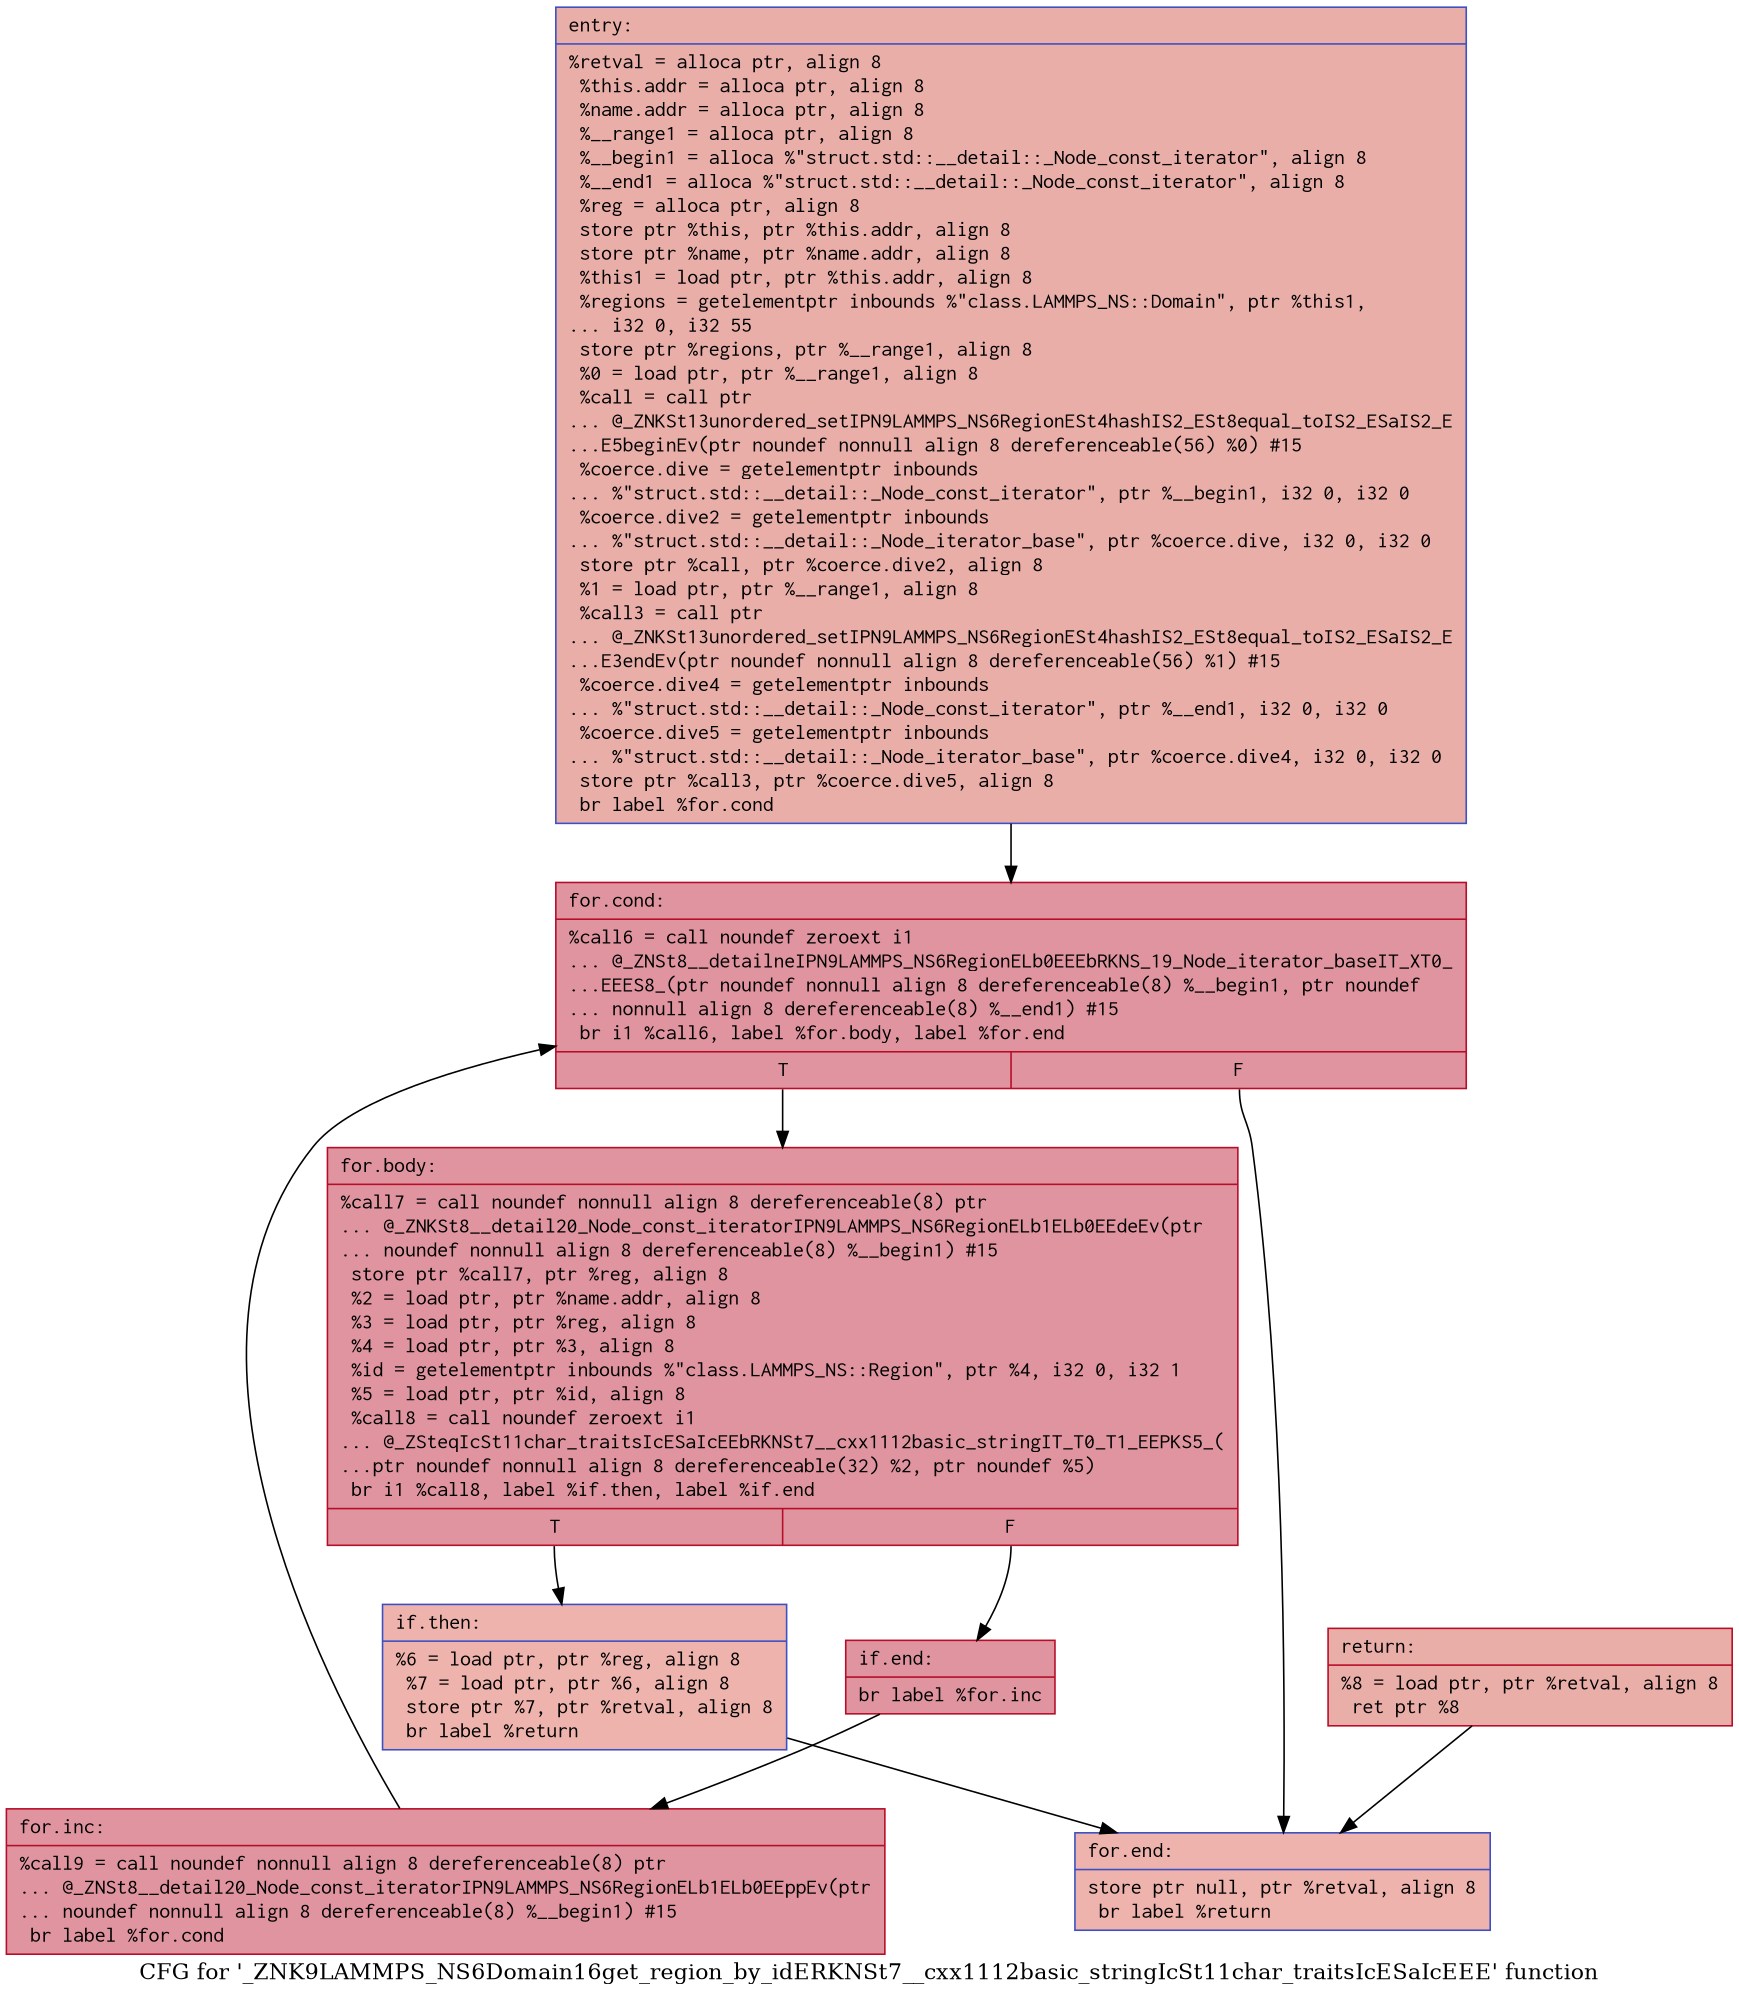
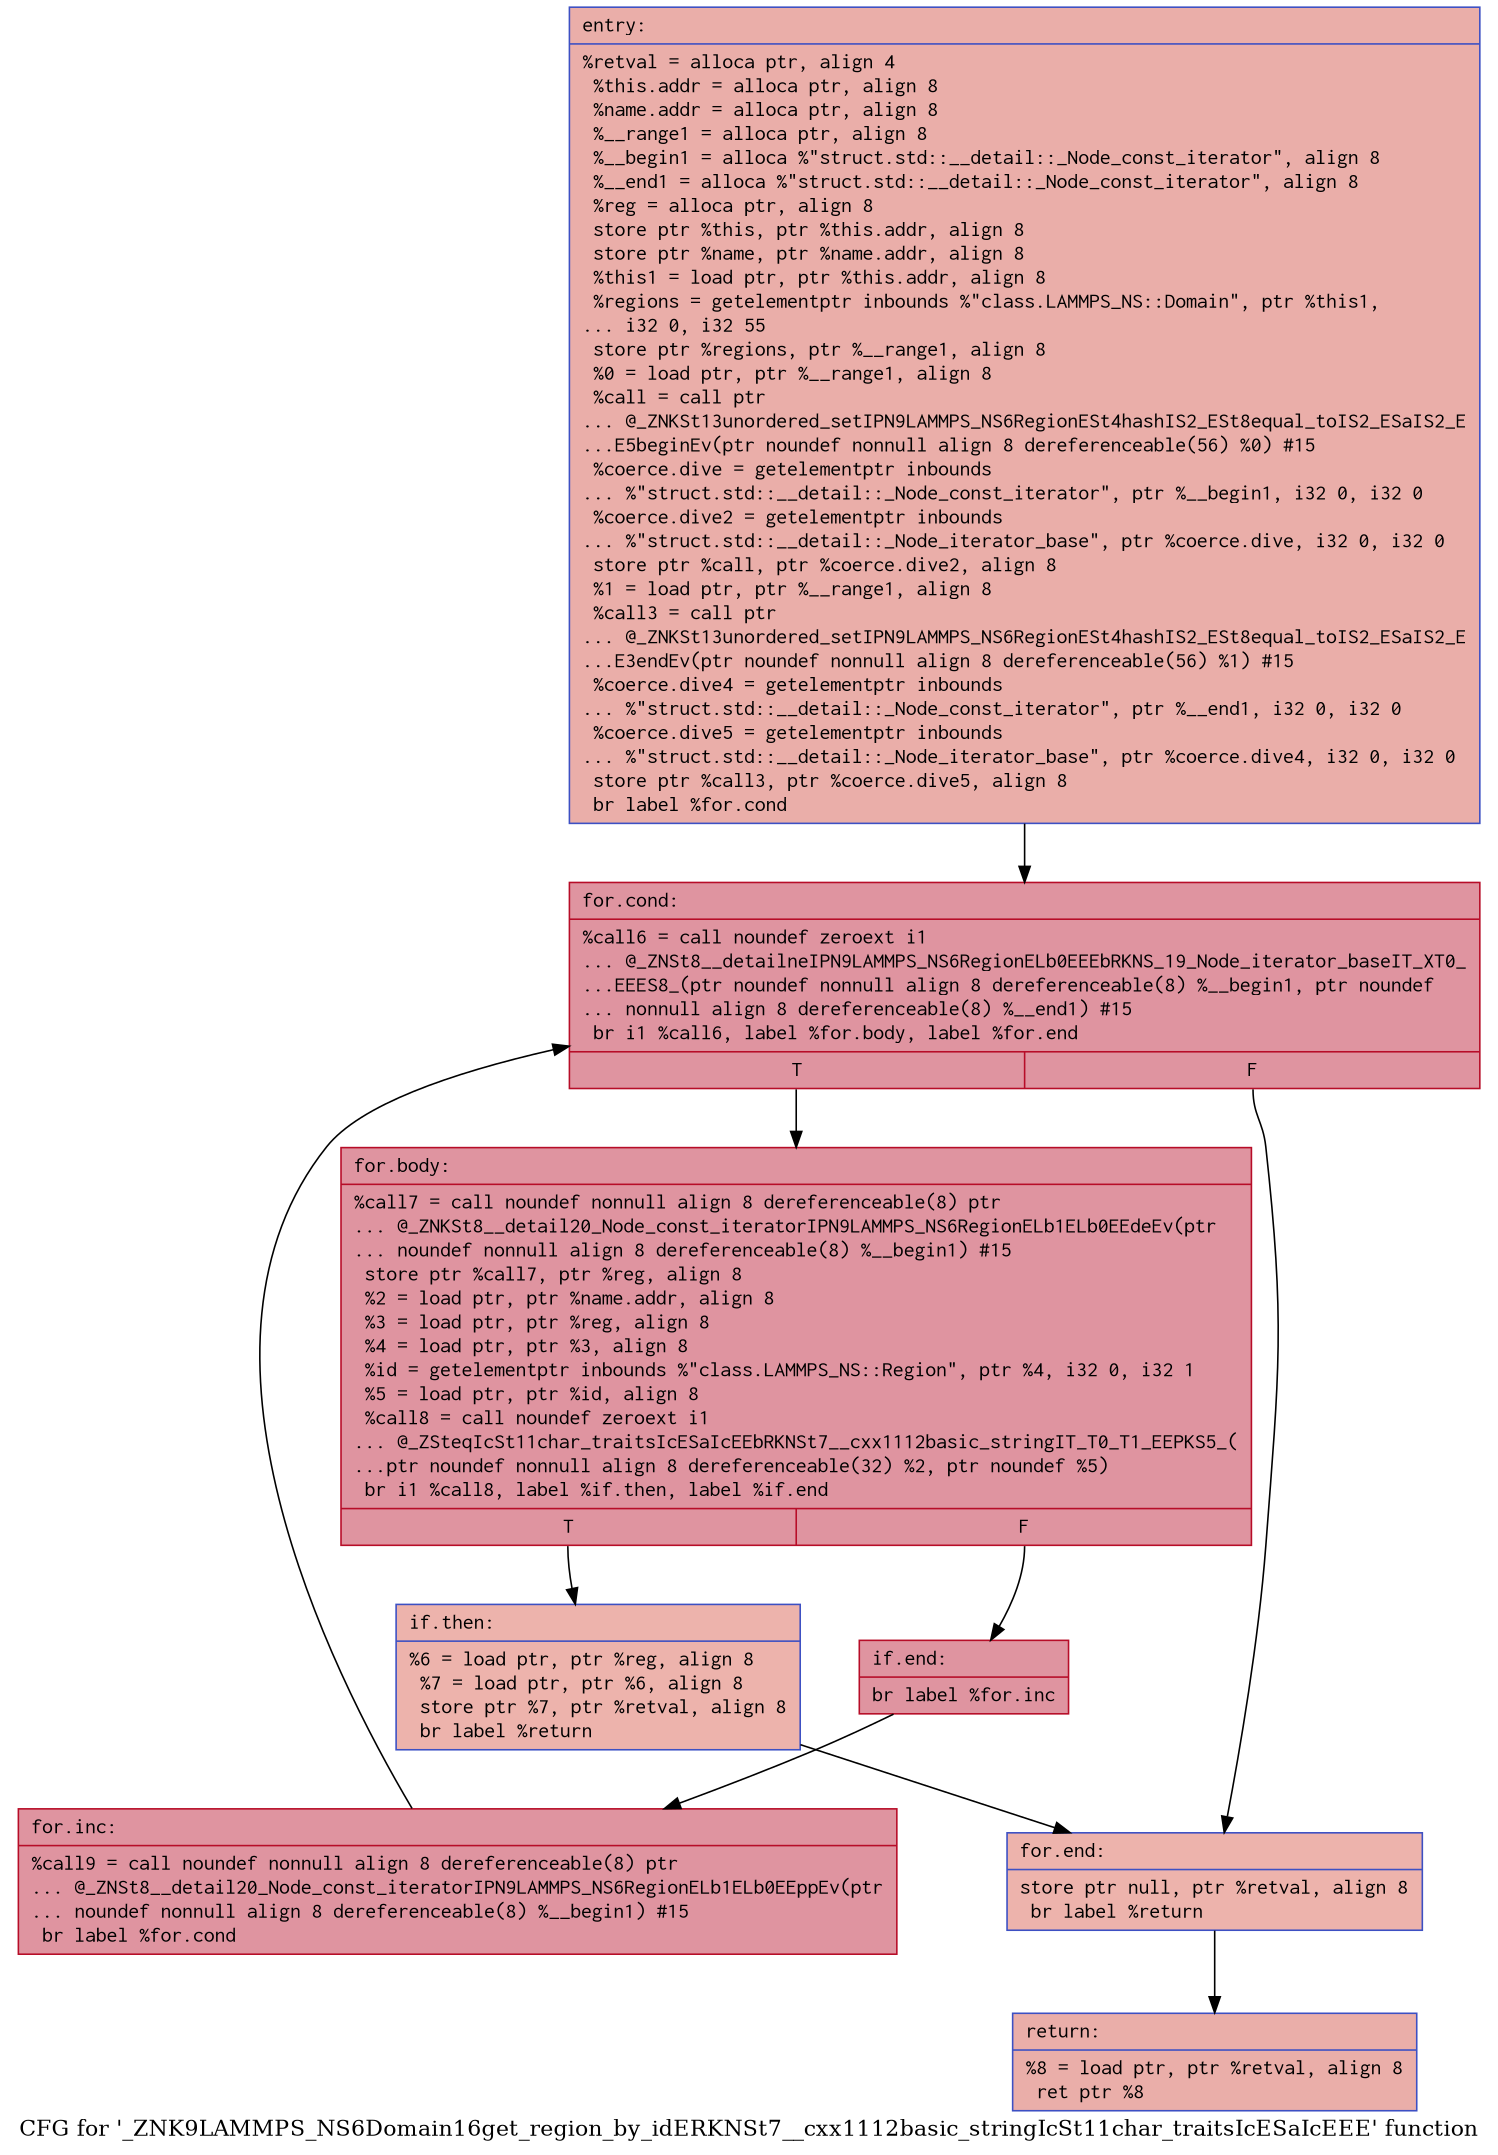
(725, 61) -> (739, 61)
(1530, 1677) -> (1215, 2062)
(1413, 1774) -> (1215, 1964)
